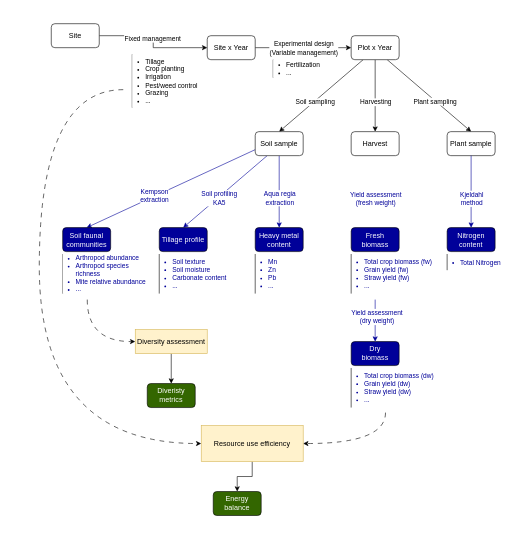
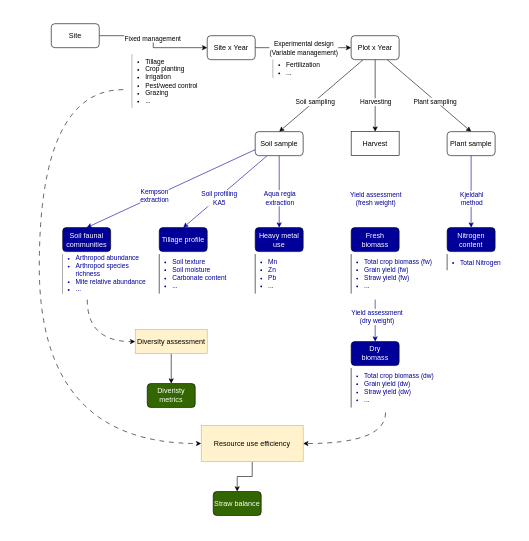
(375, 144) -> (375, 144)
(279, 240) -> (279, 240)
(237, 504) -> (237, 504)
